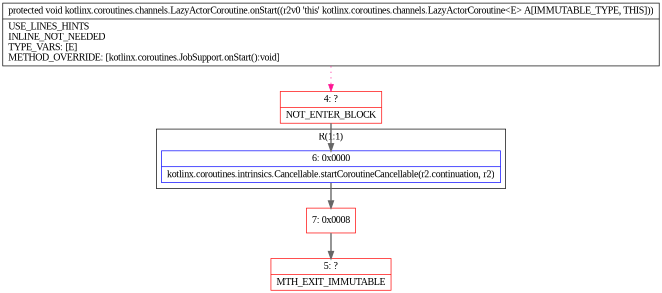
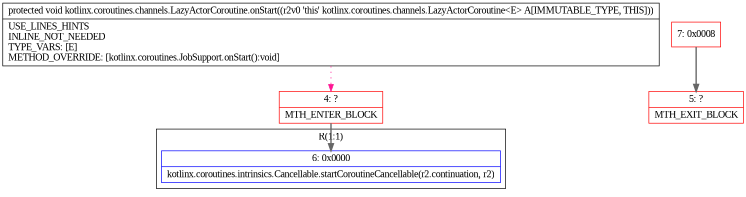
(331, 115) -> (331, 115)
(331, 193) -> none
(331, 282) -> (696, 115)
